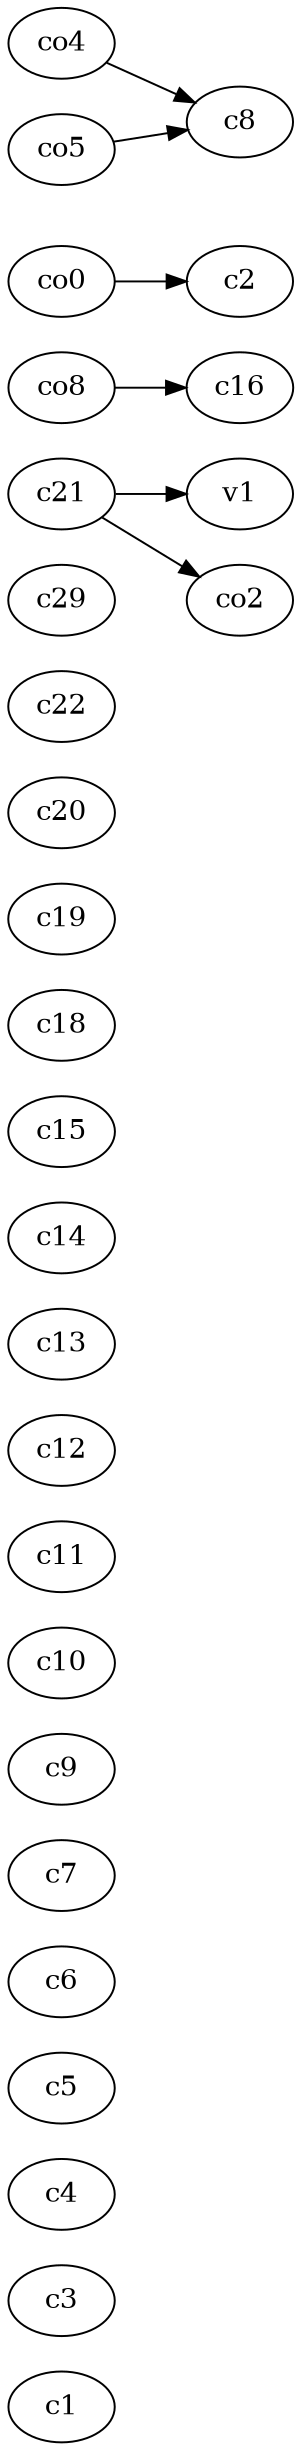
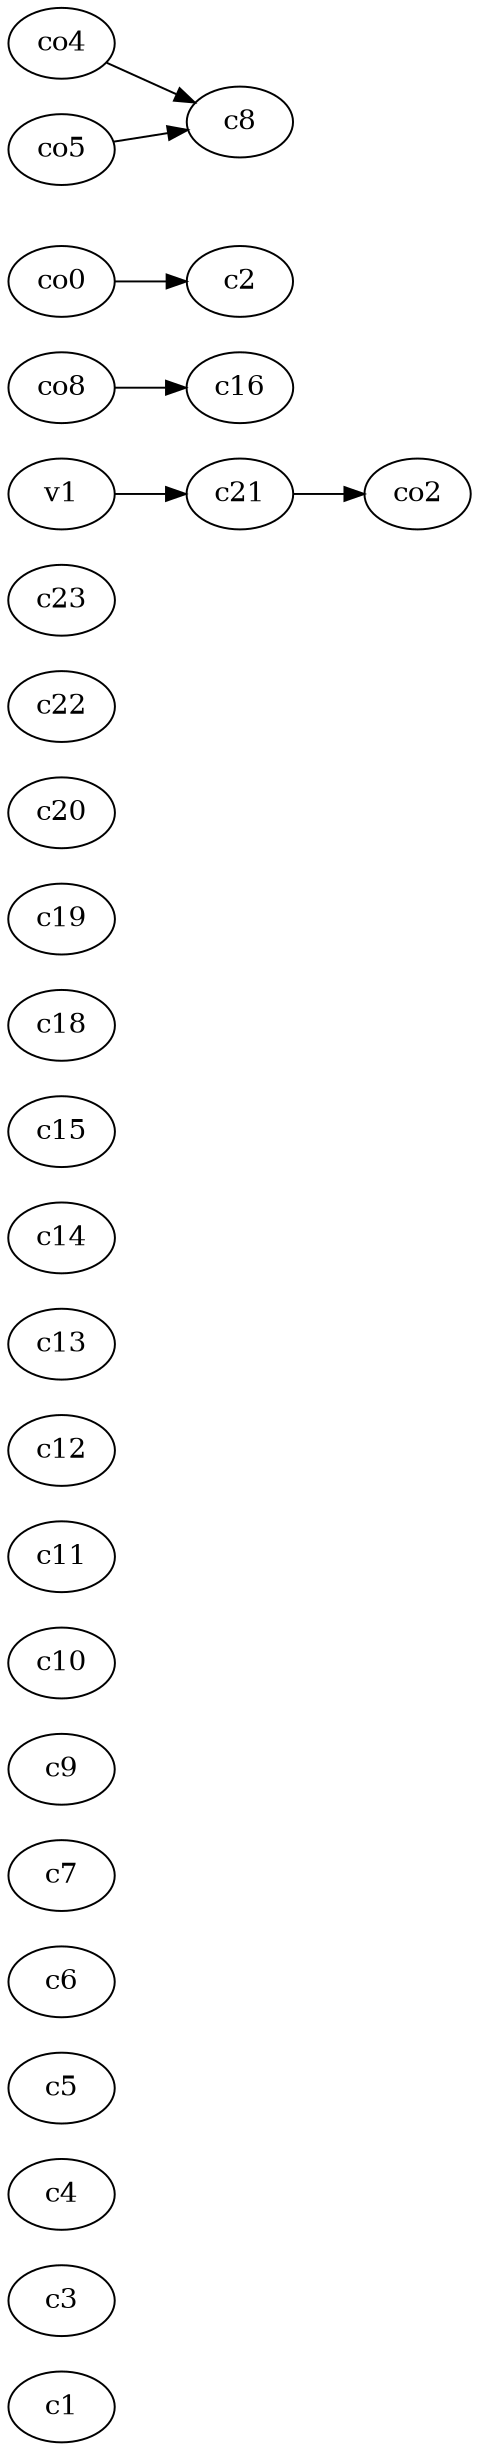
(141, 494) -> (140, 494)
(62, 600) -> (62, 600)
